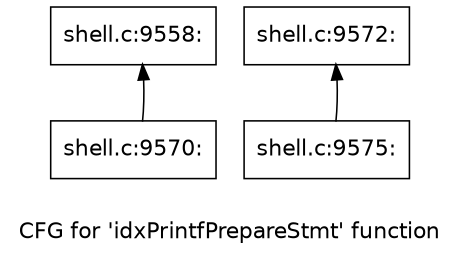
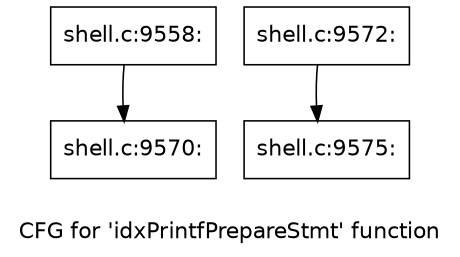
(144, 101) -> (123, 85)
(337, 101) -> (316, 85)
